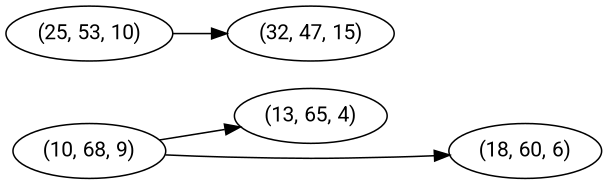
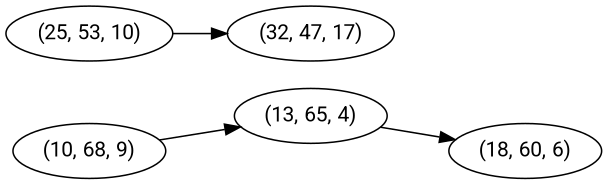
(311, 34) -> (311, 34)
(300, 158) -> (410, 132)
